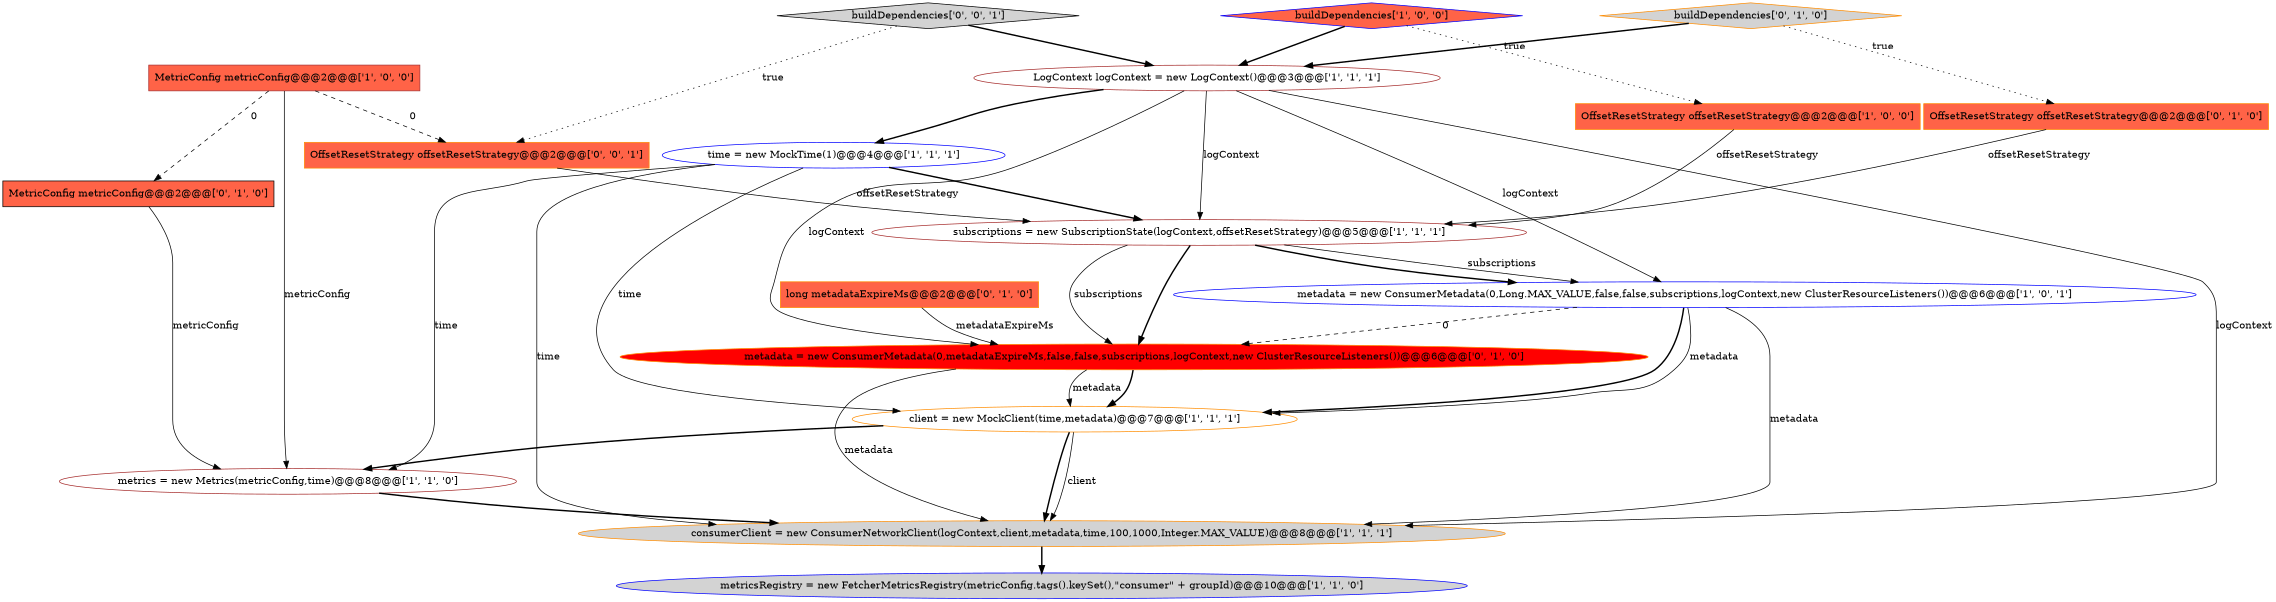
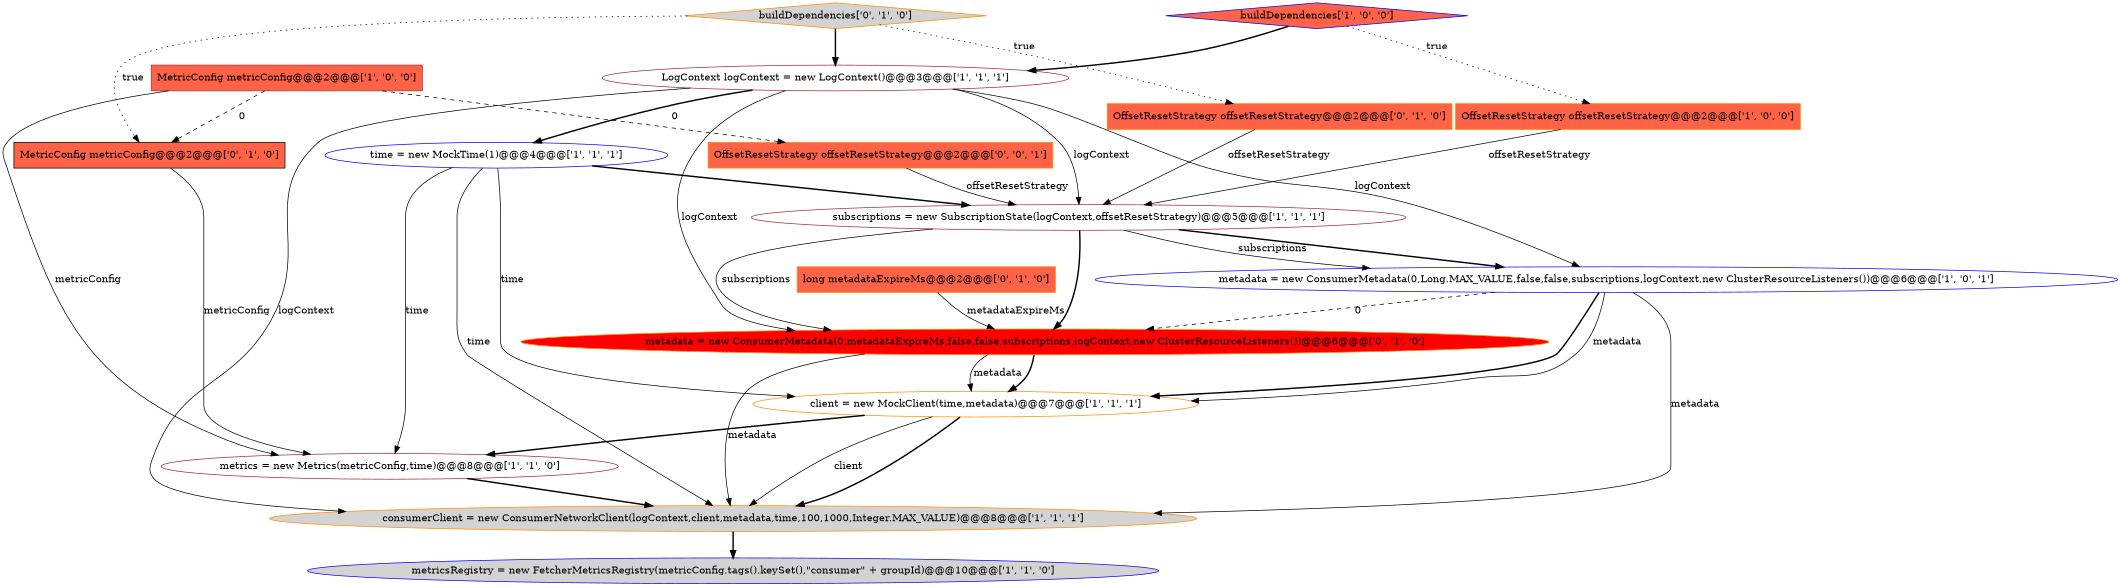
(928, 16) -> none
none -> (363, 25)
